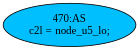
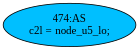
(70, 25) -> (70, 25)
